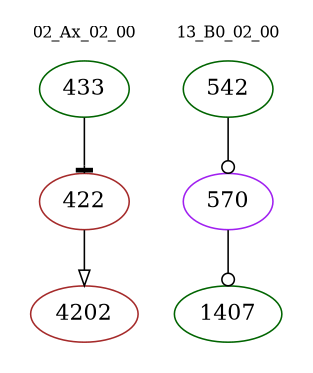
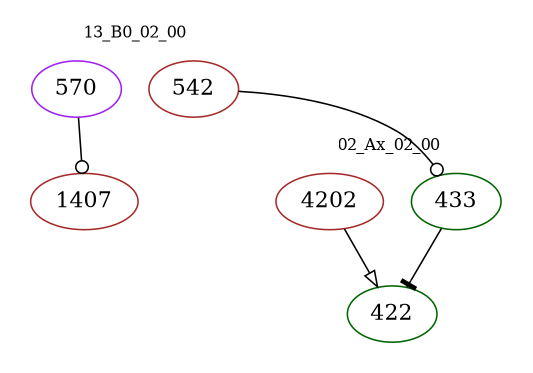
(228, 89) -> (194, 89)
(228, 139) -> (344, 109)
(84, 202) -> (392, 314)
(84, 250) -> (357, 251)
(228, 314) -> (84, 202)
